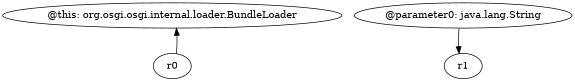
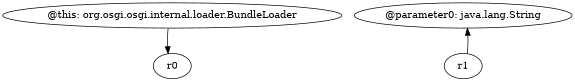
(459, 37) -> (468, 45)
(177, 45) -> (168, 37)
